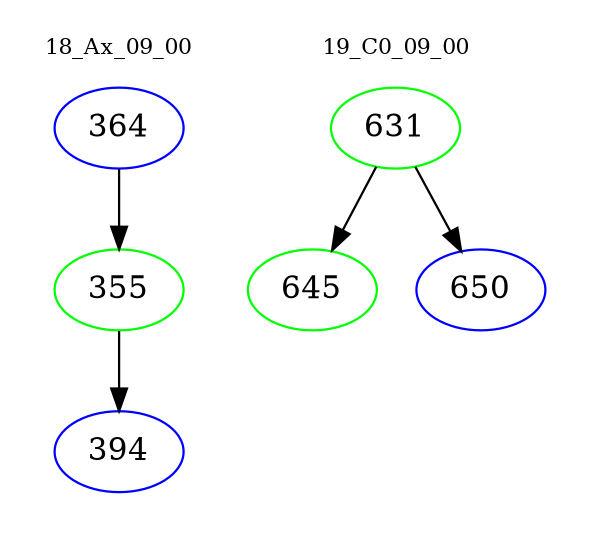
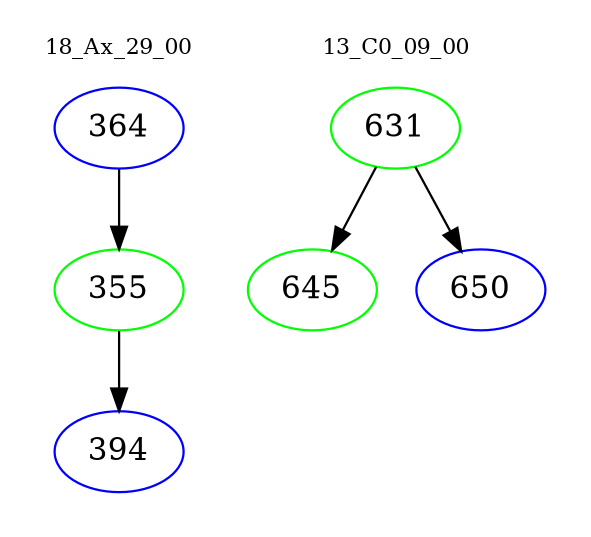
(119, 48) -> (119, 48)
(397, 48) -> (397, 48)
